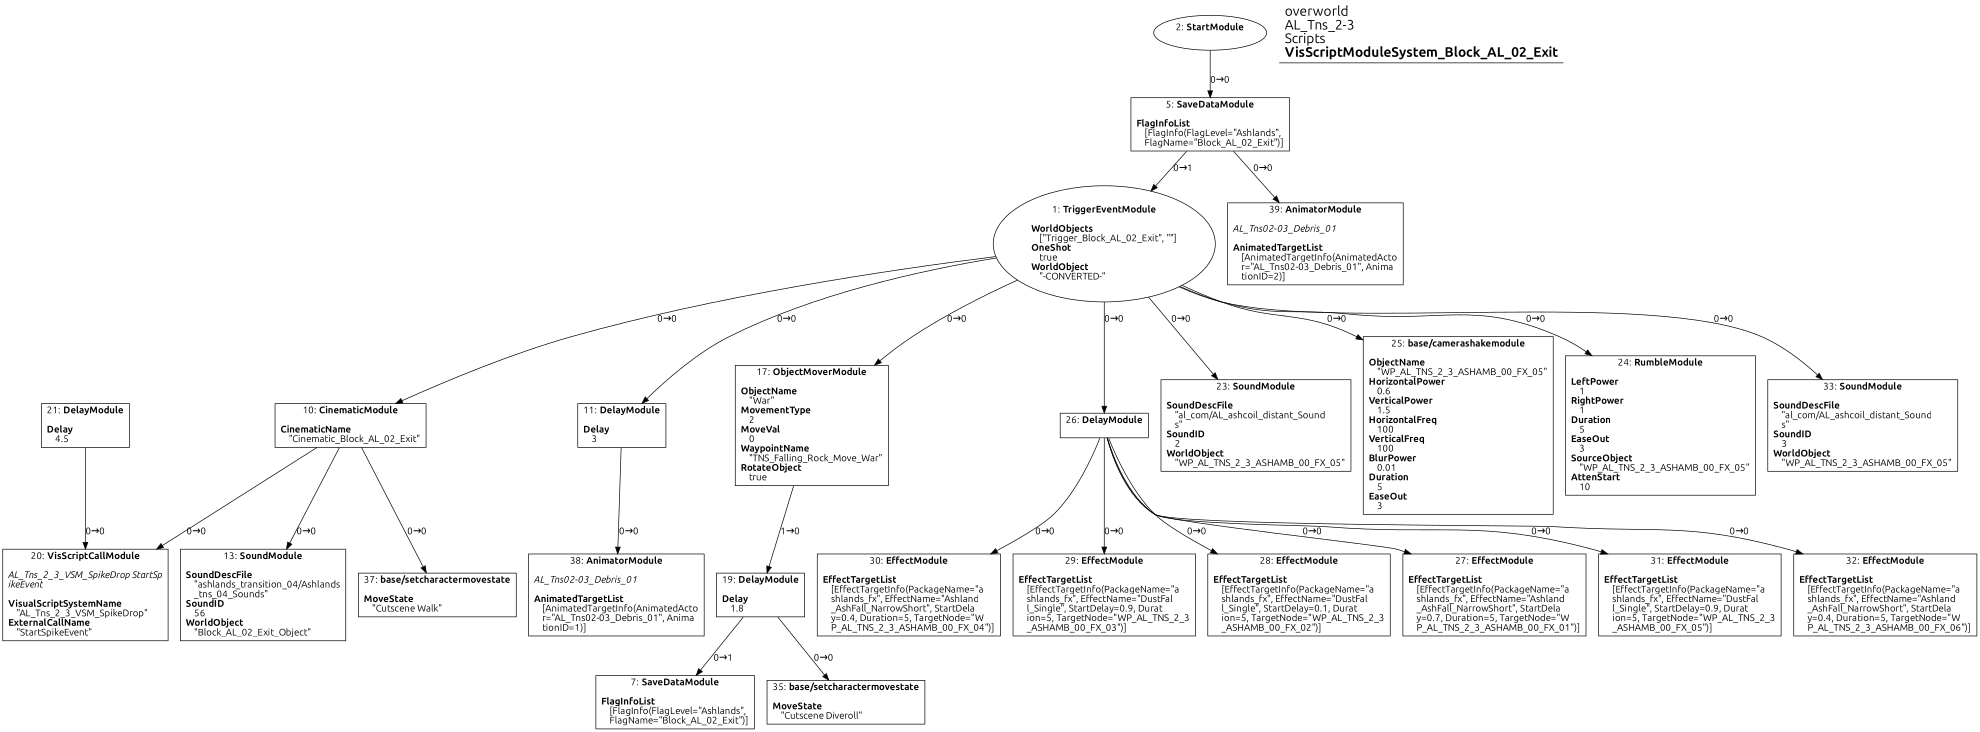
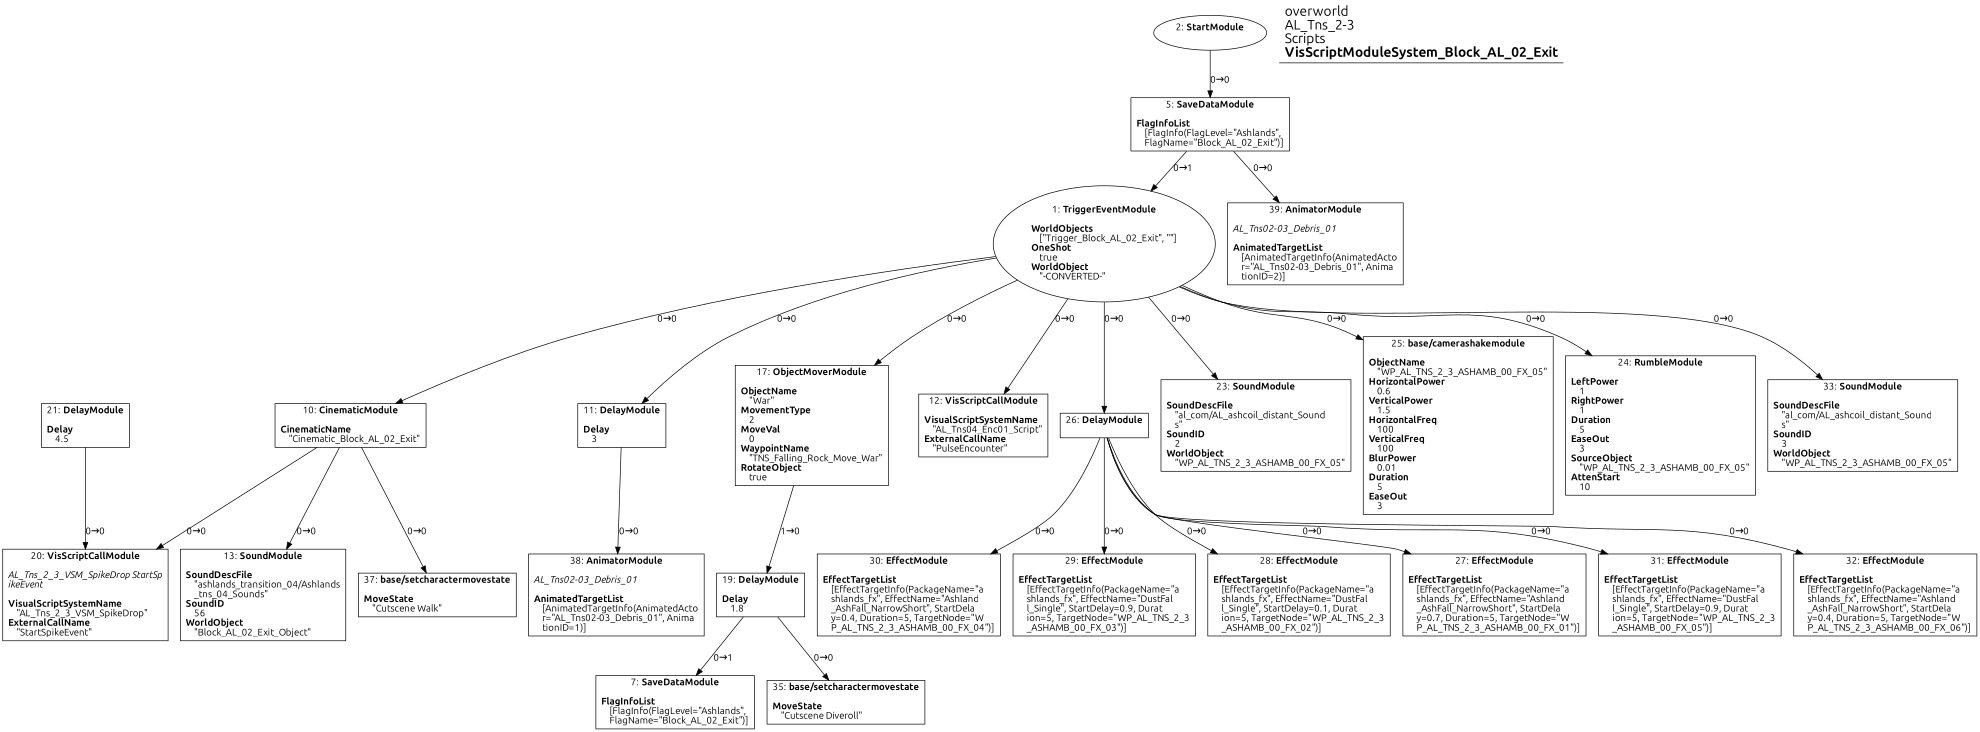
none -> (983, 426)
